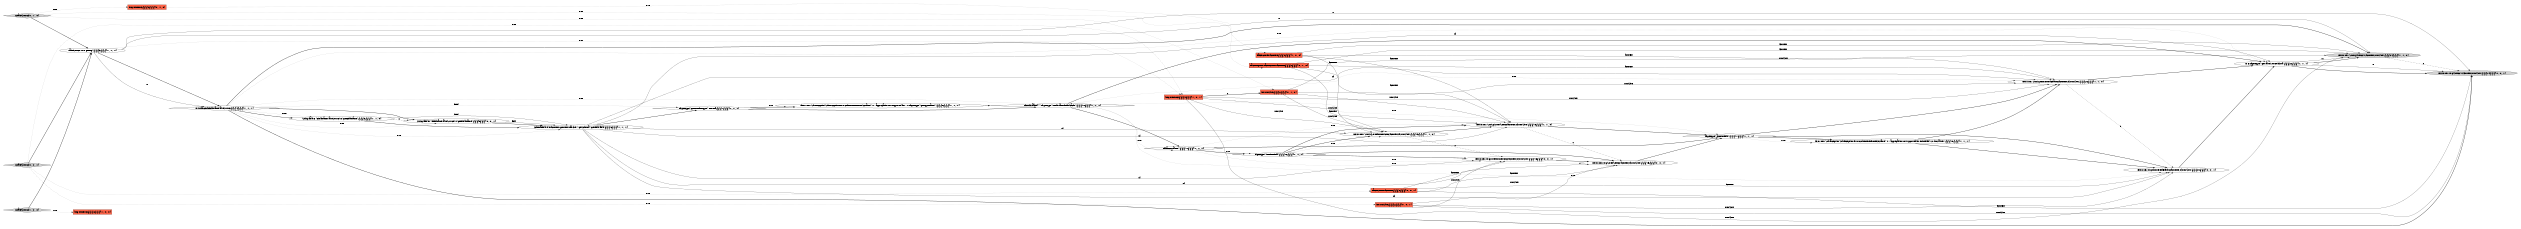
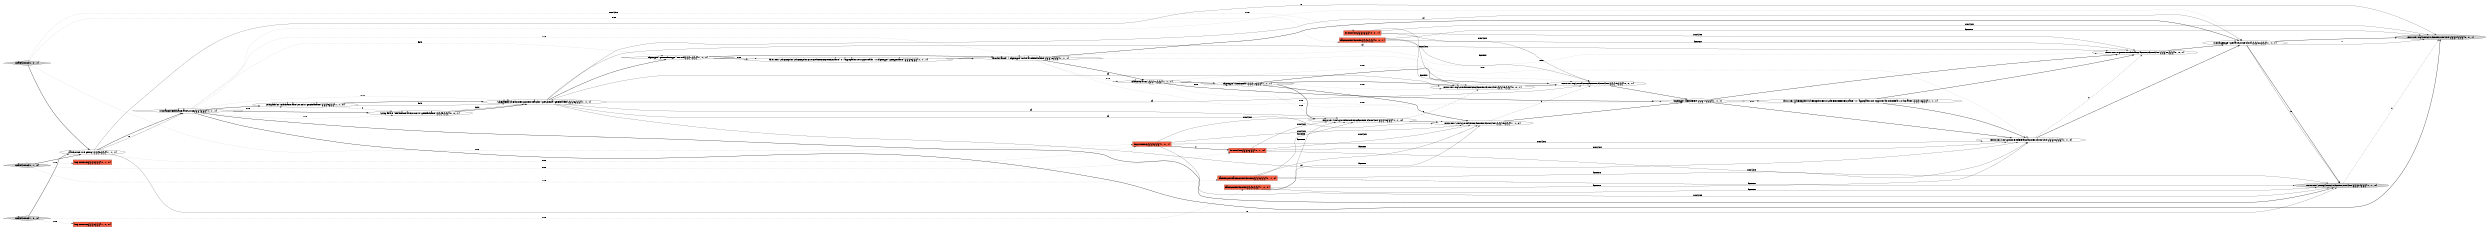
(723, 5) -> (649, 218)
(648, 204) -> (614, 12)
